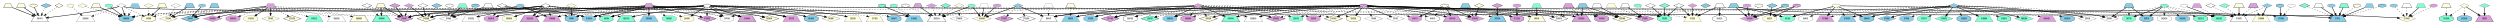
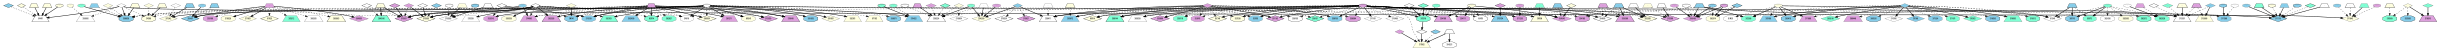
(462, 6) -> (462, 6)
(1673, 11) -> (1423, 25)
(2183, 19) -> (2126, 19)
(2338, 19) -> (2278, 19)
